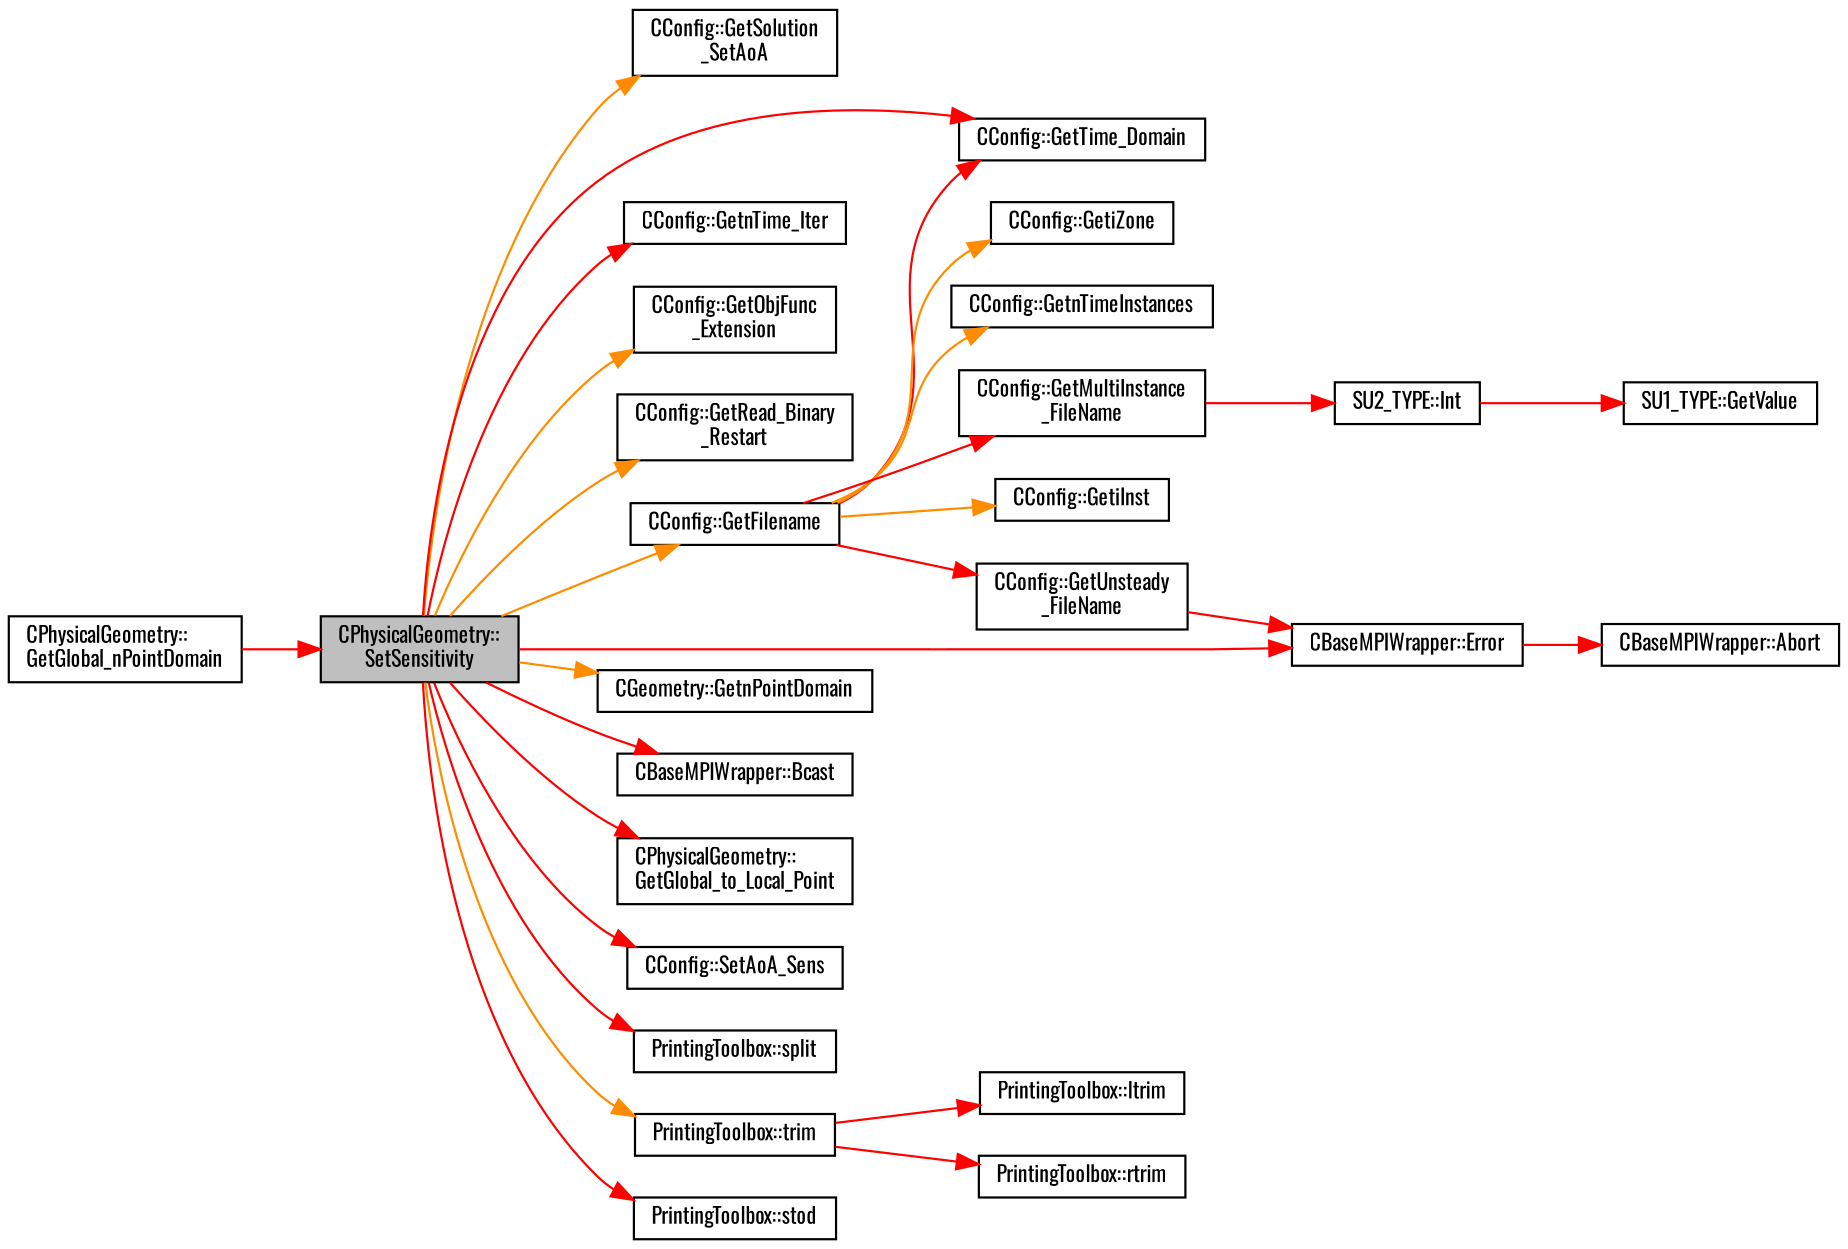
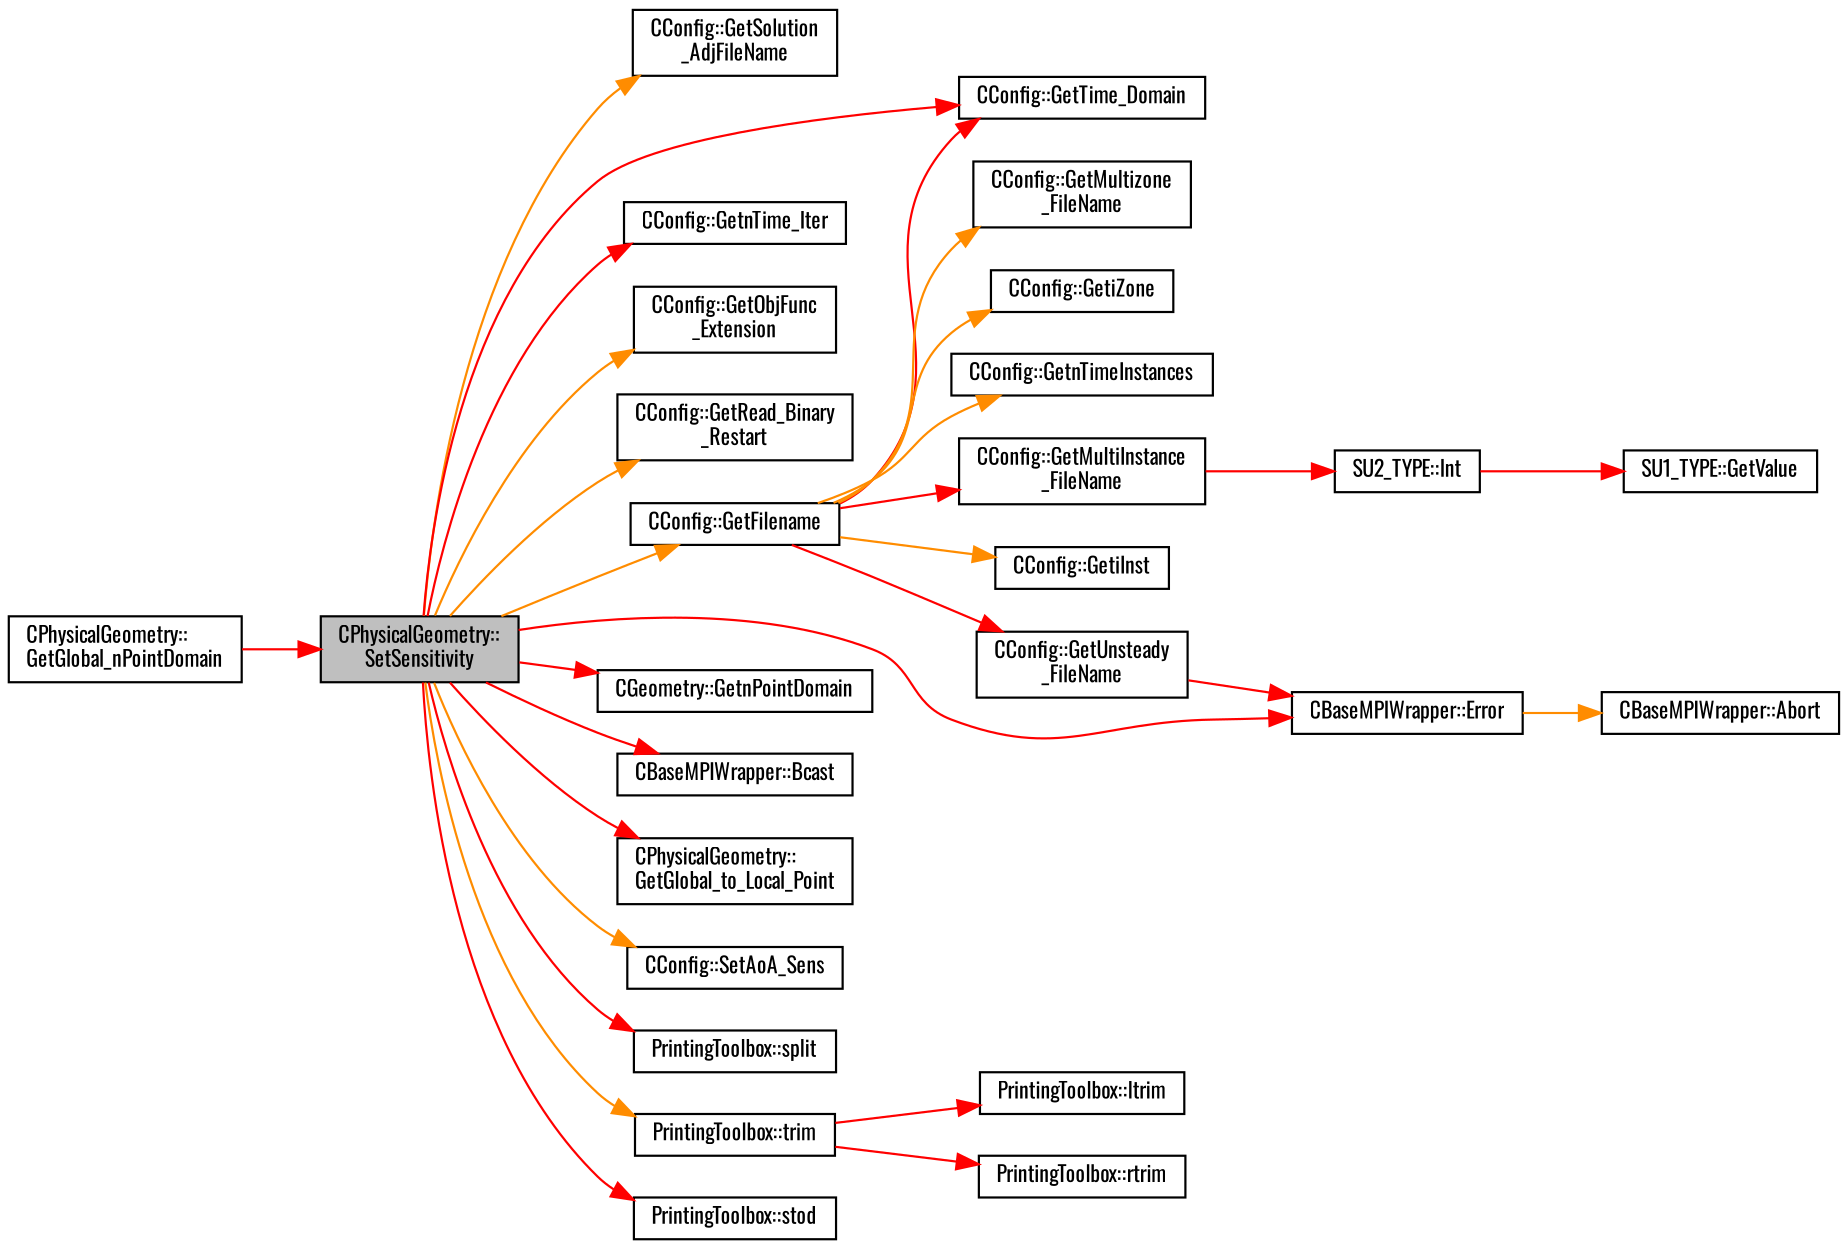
(735, 43) -> (735, 43)
none -> (1082, 194)
(1551, 645) -> (1551, 713)
(547, 666) -> (547, 666)
(506, 824) -> (506, 824)
